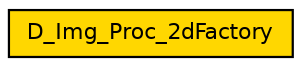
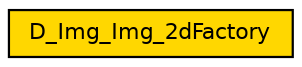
(151, 34) -> (151, 34)
